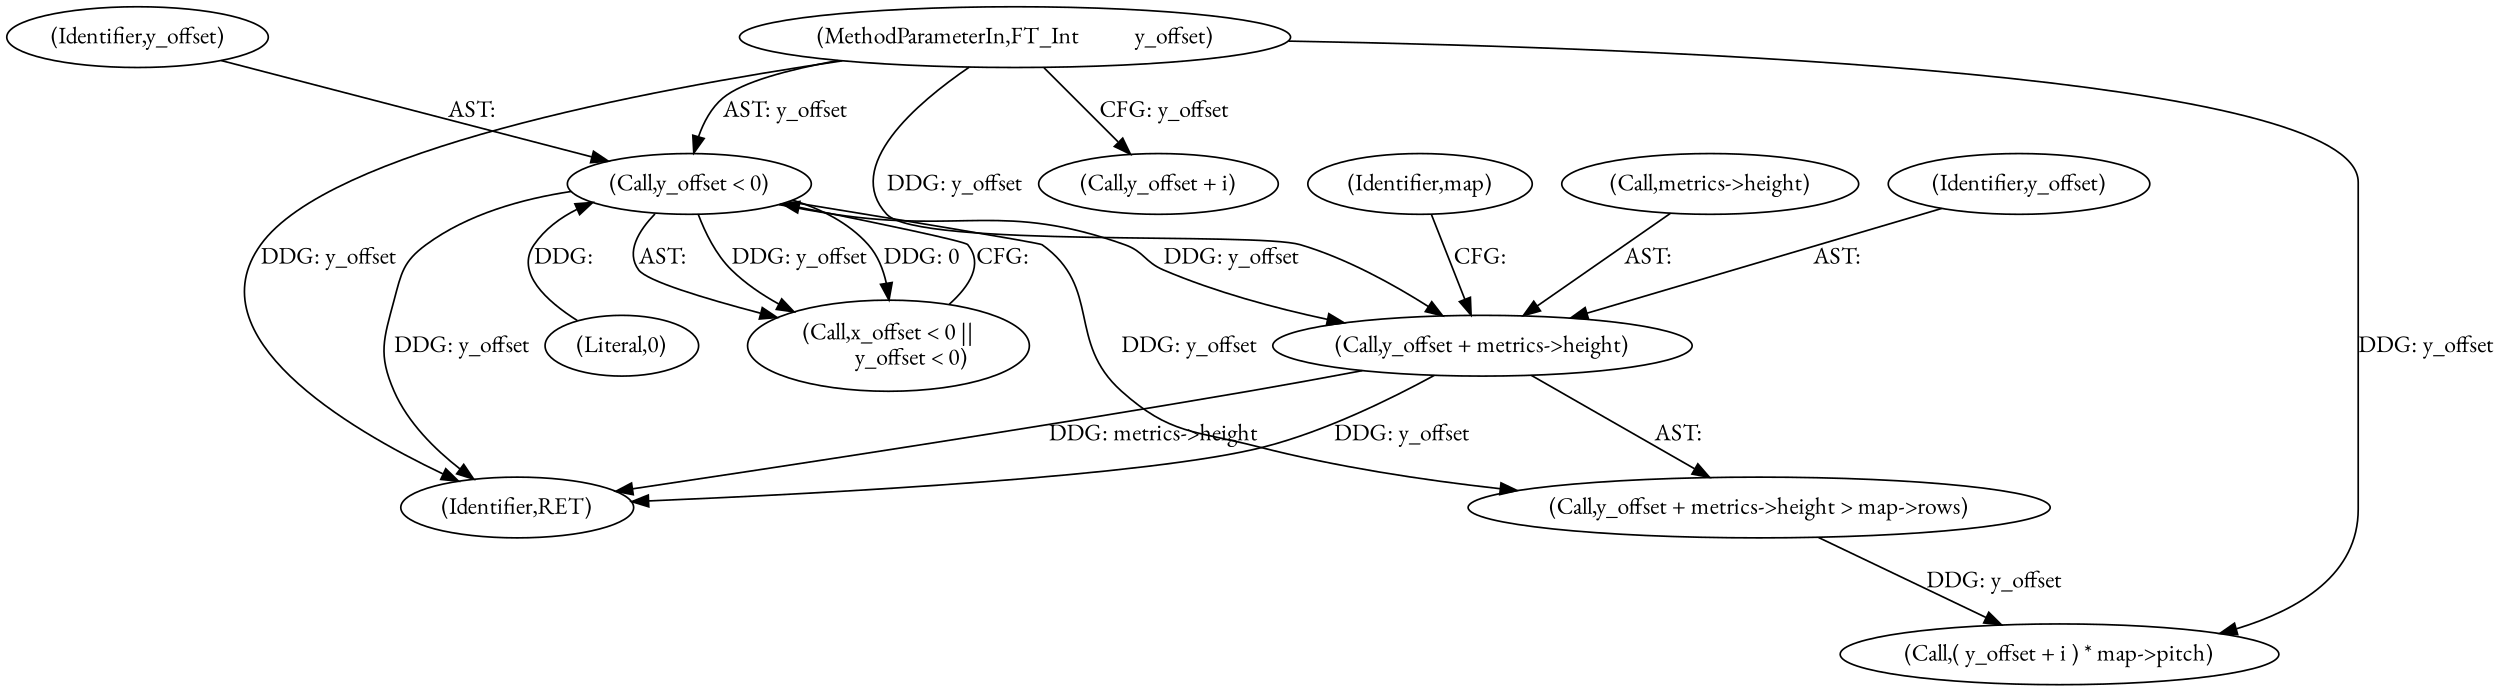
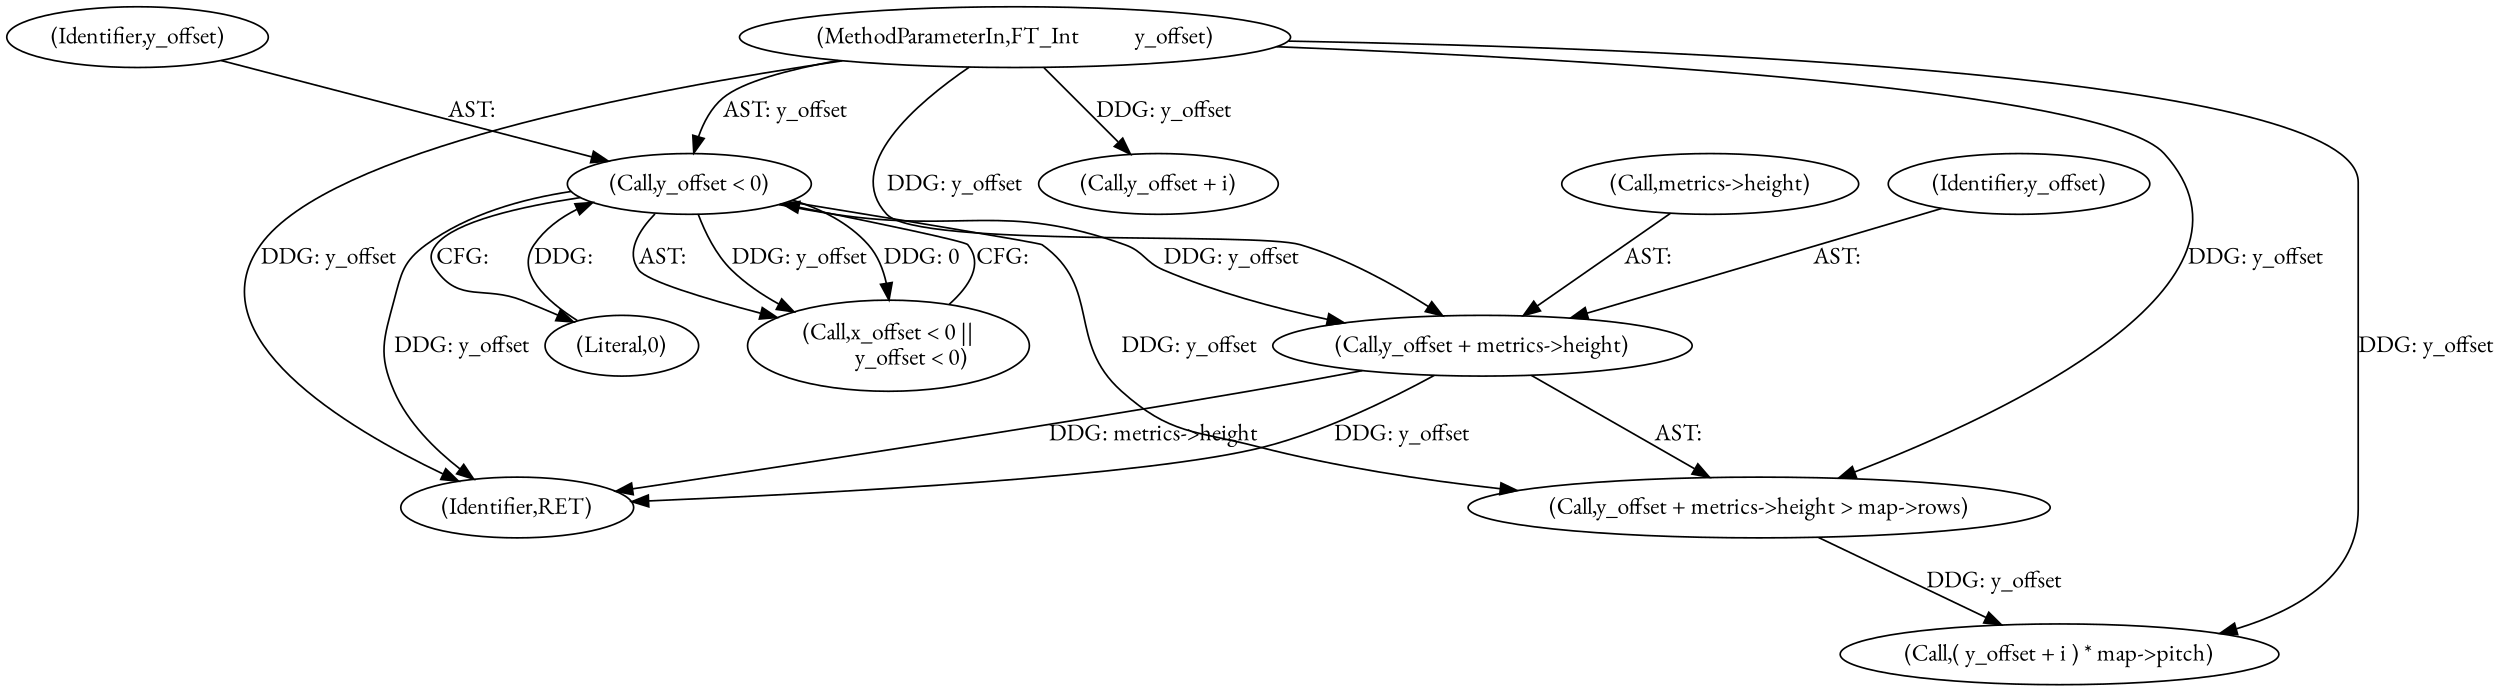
none -> (1979, 101)
(1164, 111) -> (1164, 111)
(1420, 184) -> none
none -> (431, 255)
